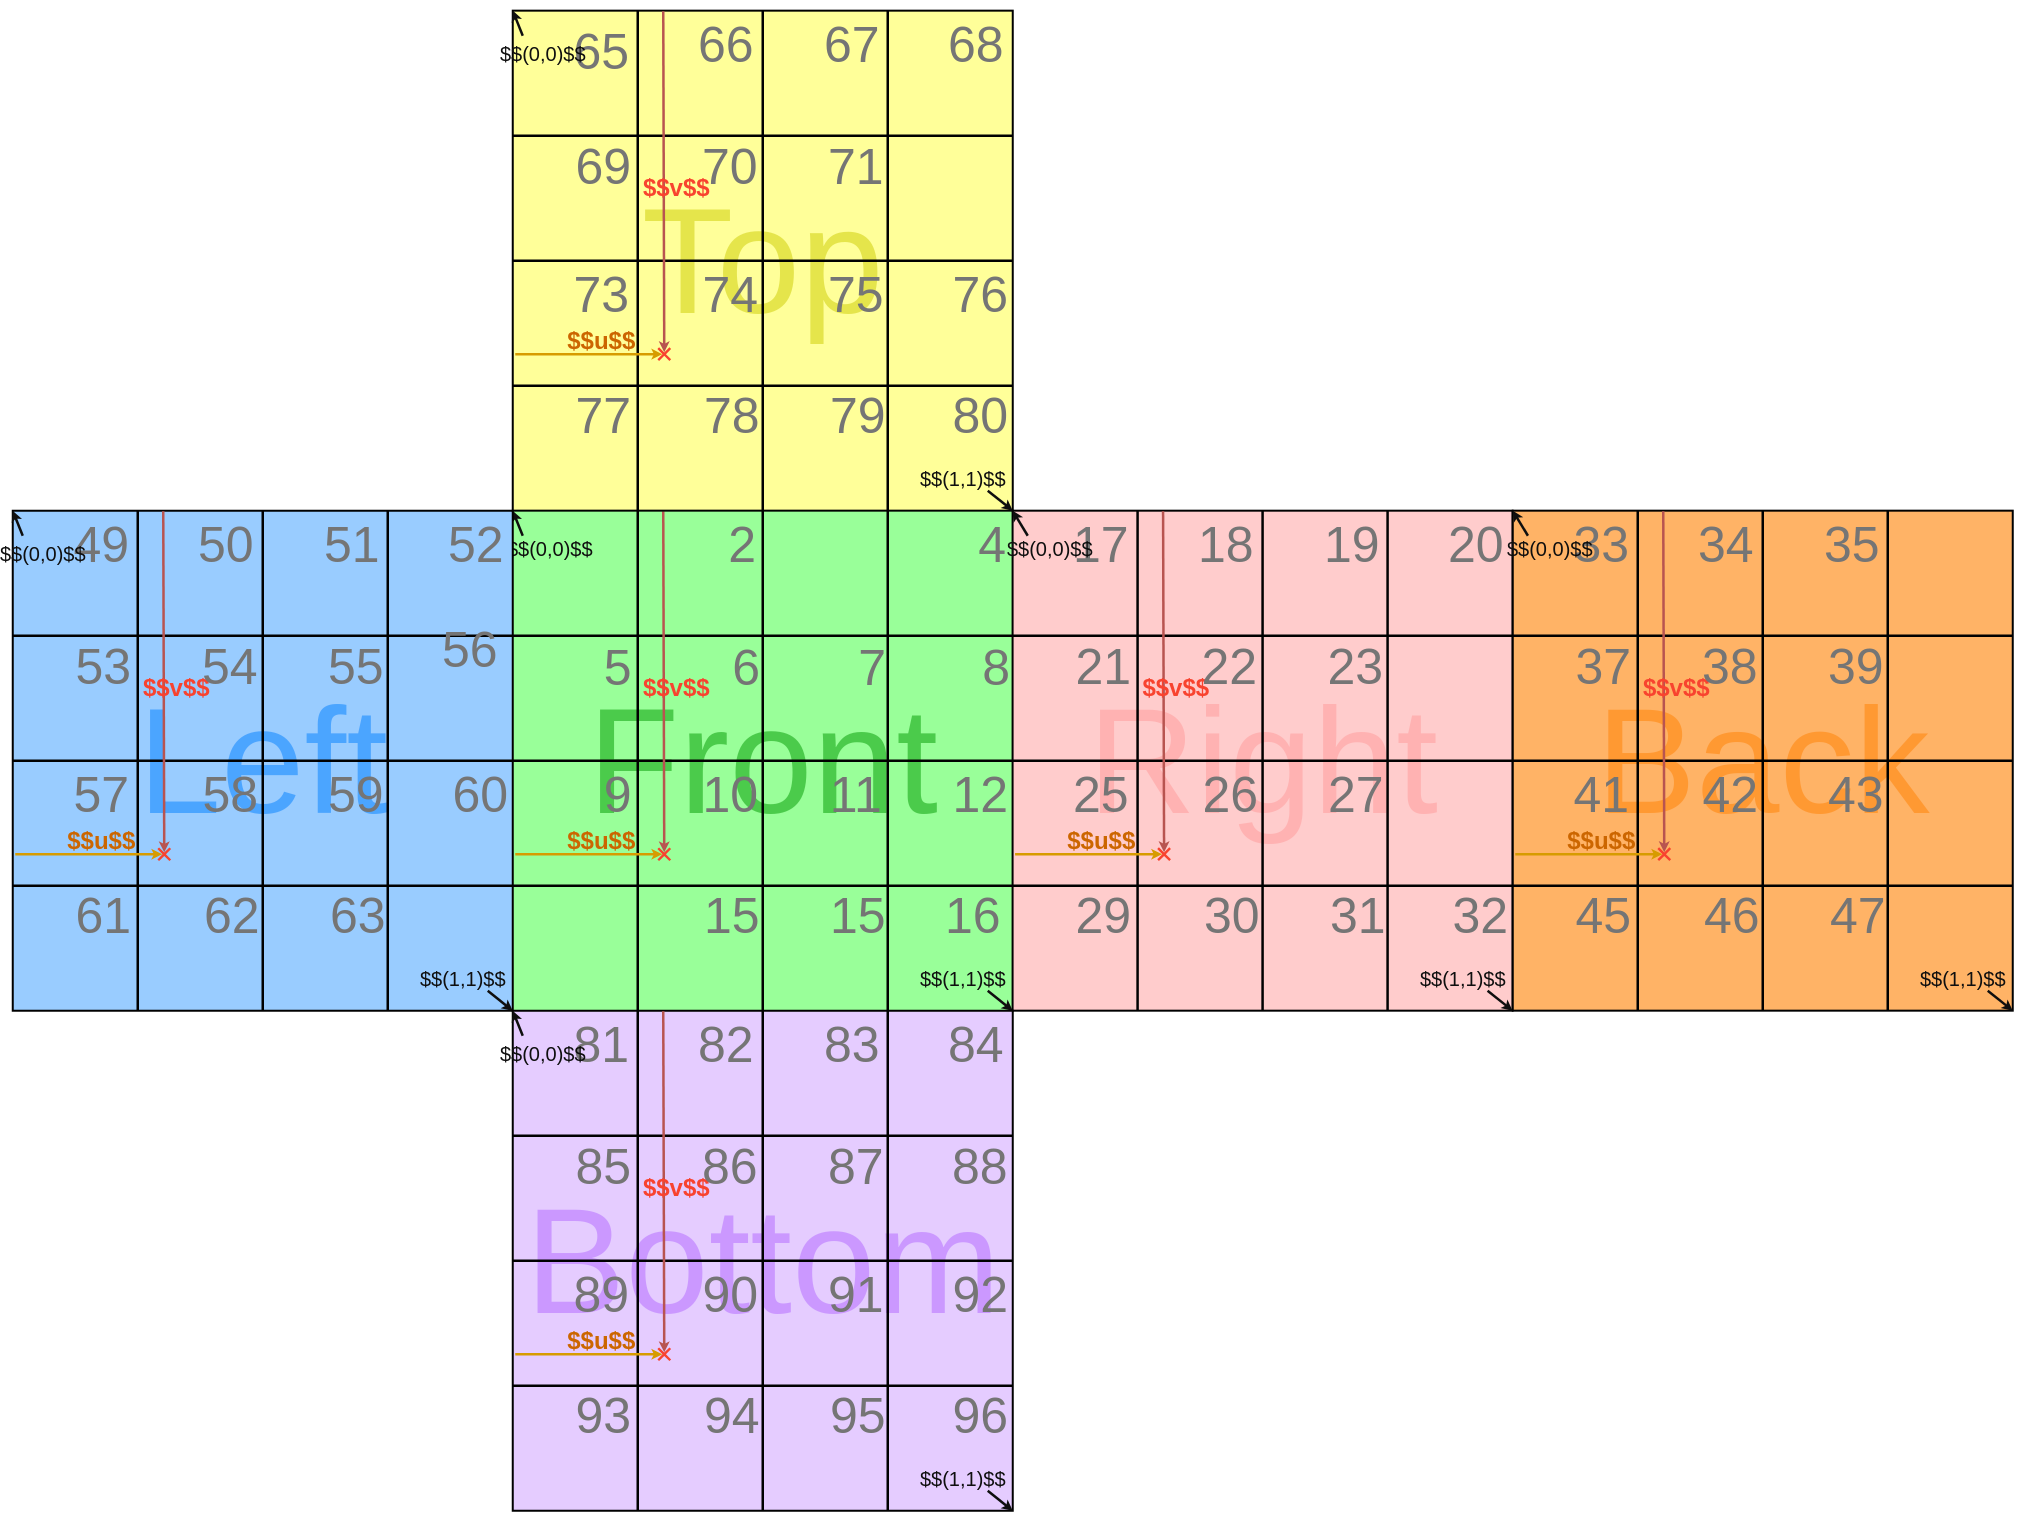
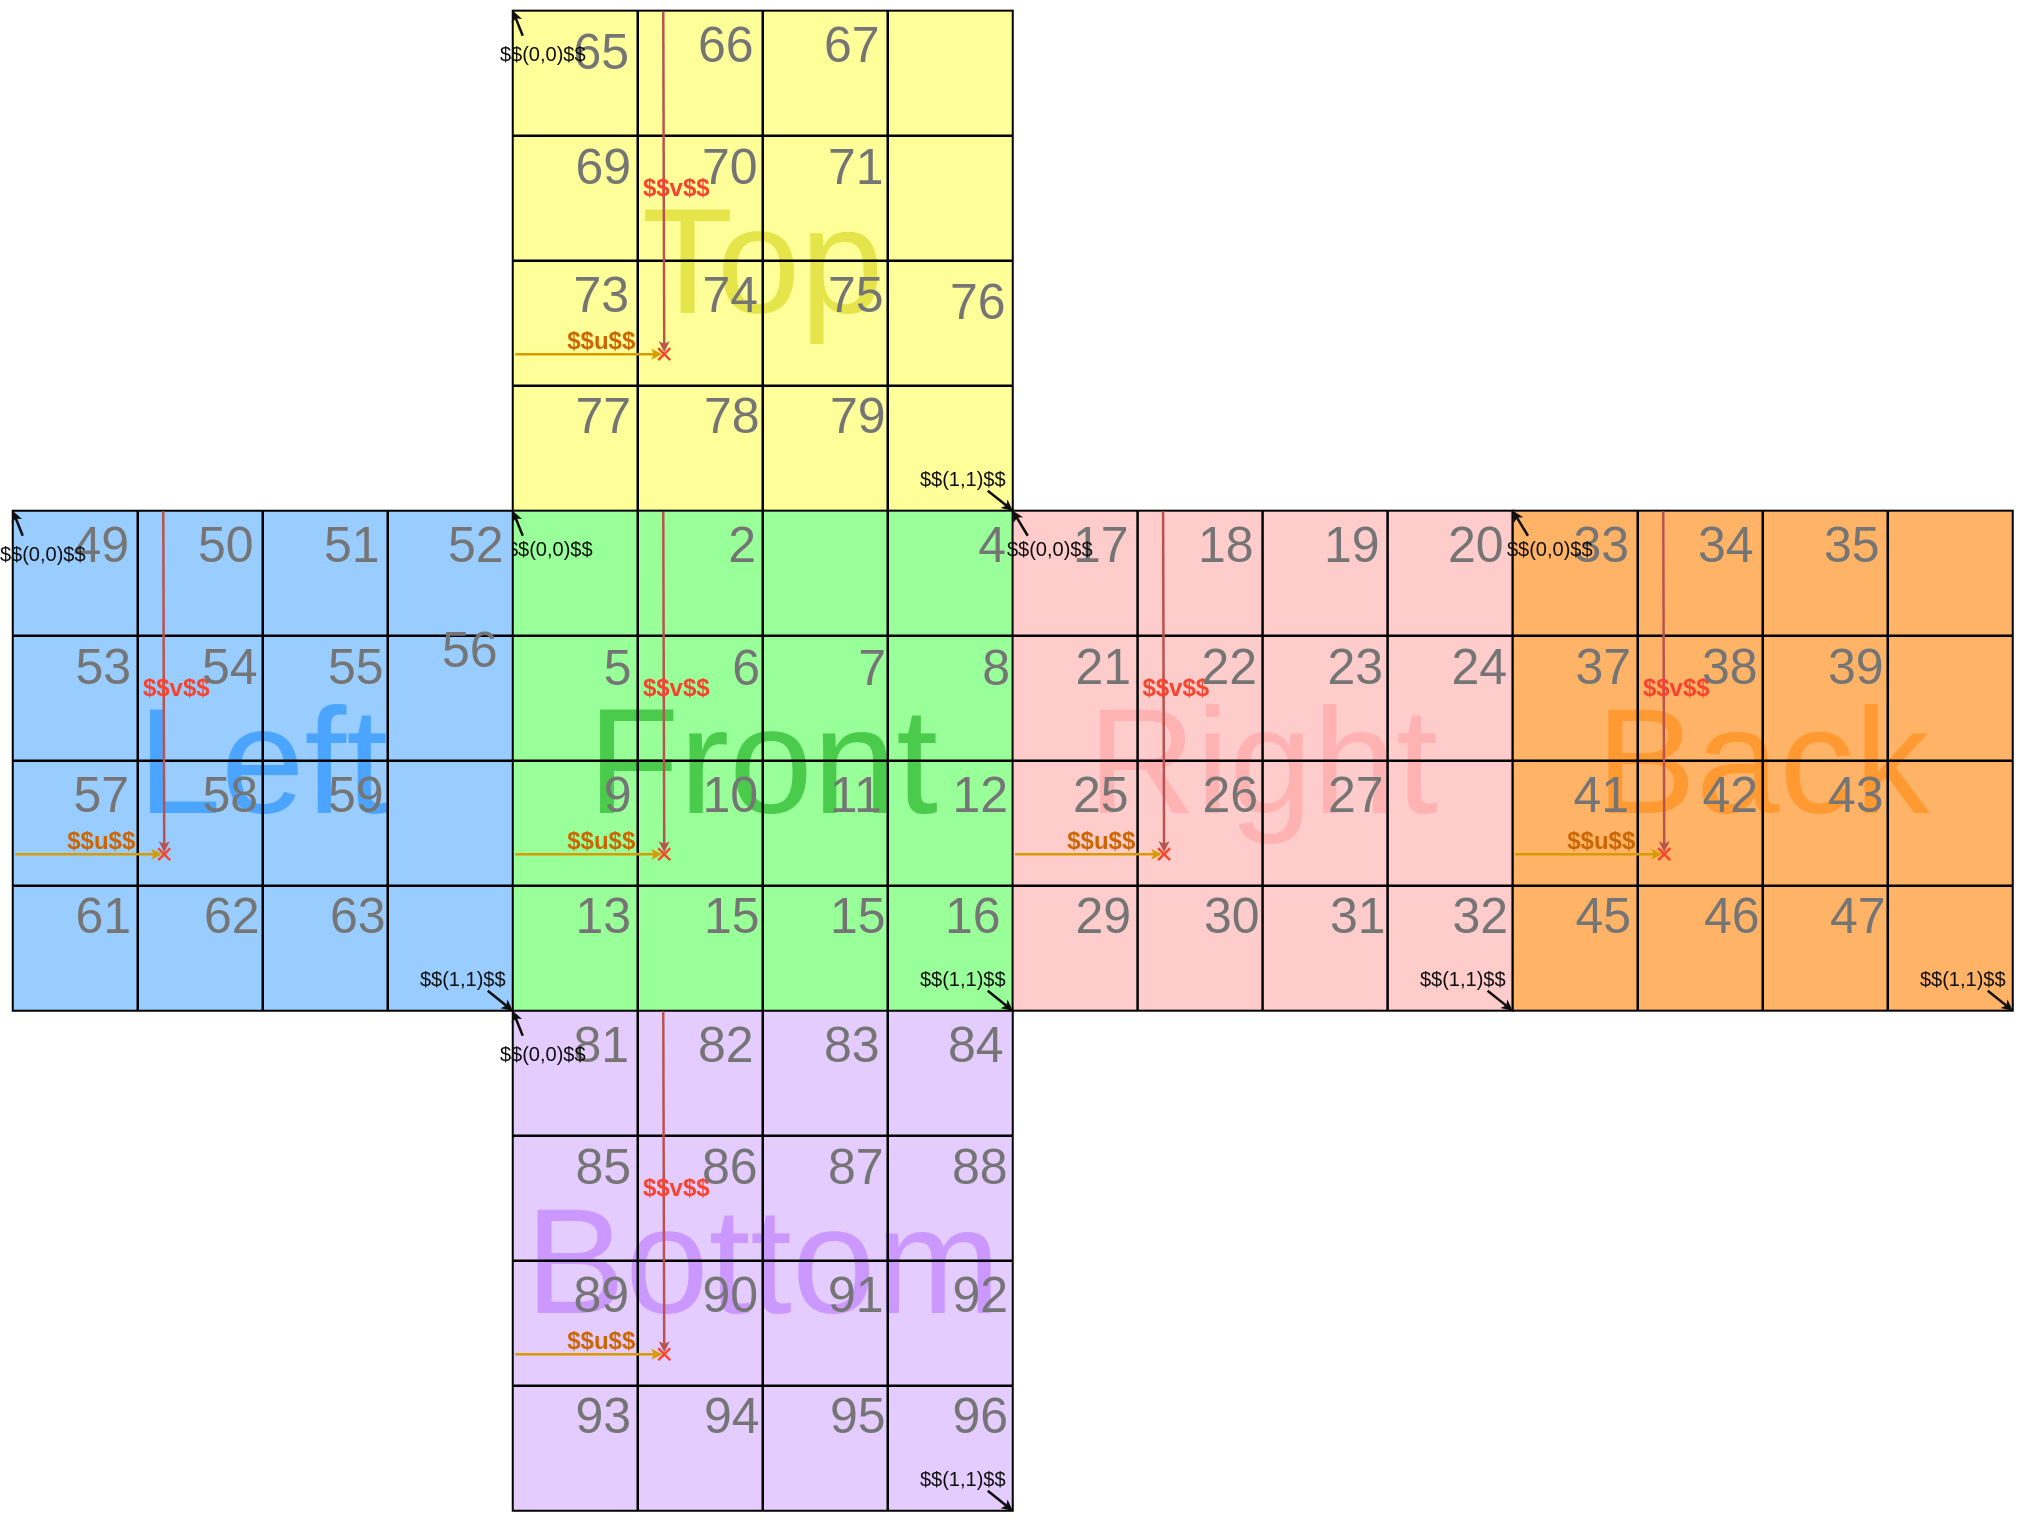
(976, 44) -> none
(980, 294) -> (978, 301)
(980, 415) -> none
none -> (1479, 666)
(480, 794) -> none
none -> (603, 915)
